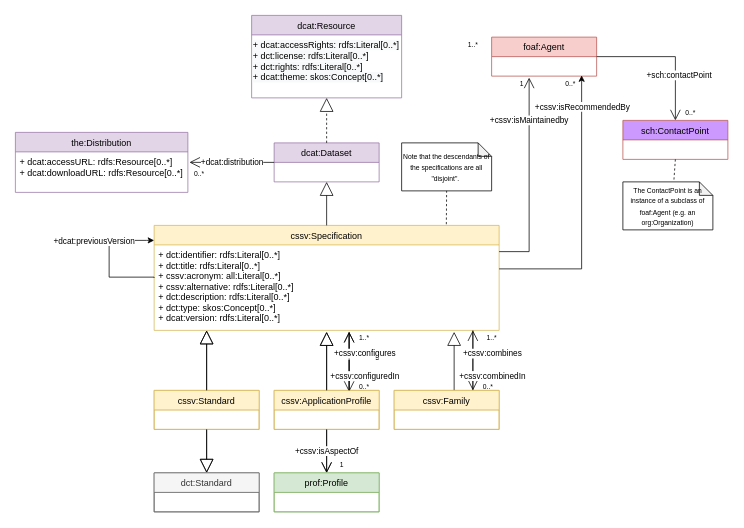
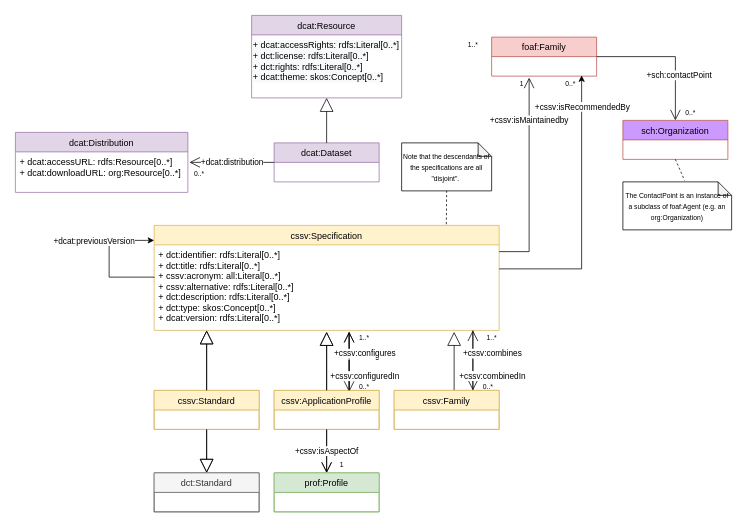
(544, 47) -> (544, 47)
(327, 127) -> (327, 127)
(675, 131) -> (675, 131)
(101, 143) -> (101, 143)
(105, 162) -> (105, 162)
(668, 206) -> (677, 206)
(327, 211) -> none
